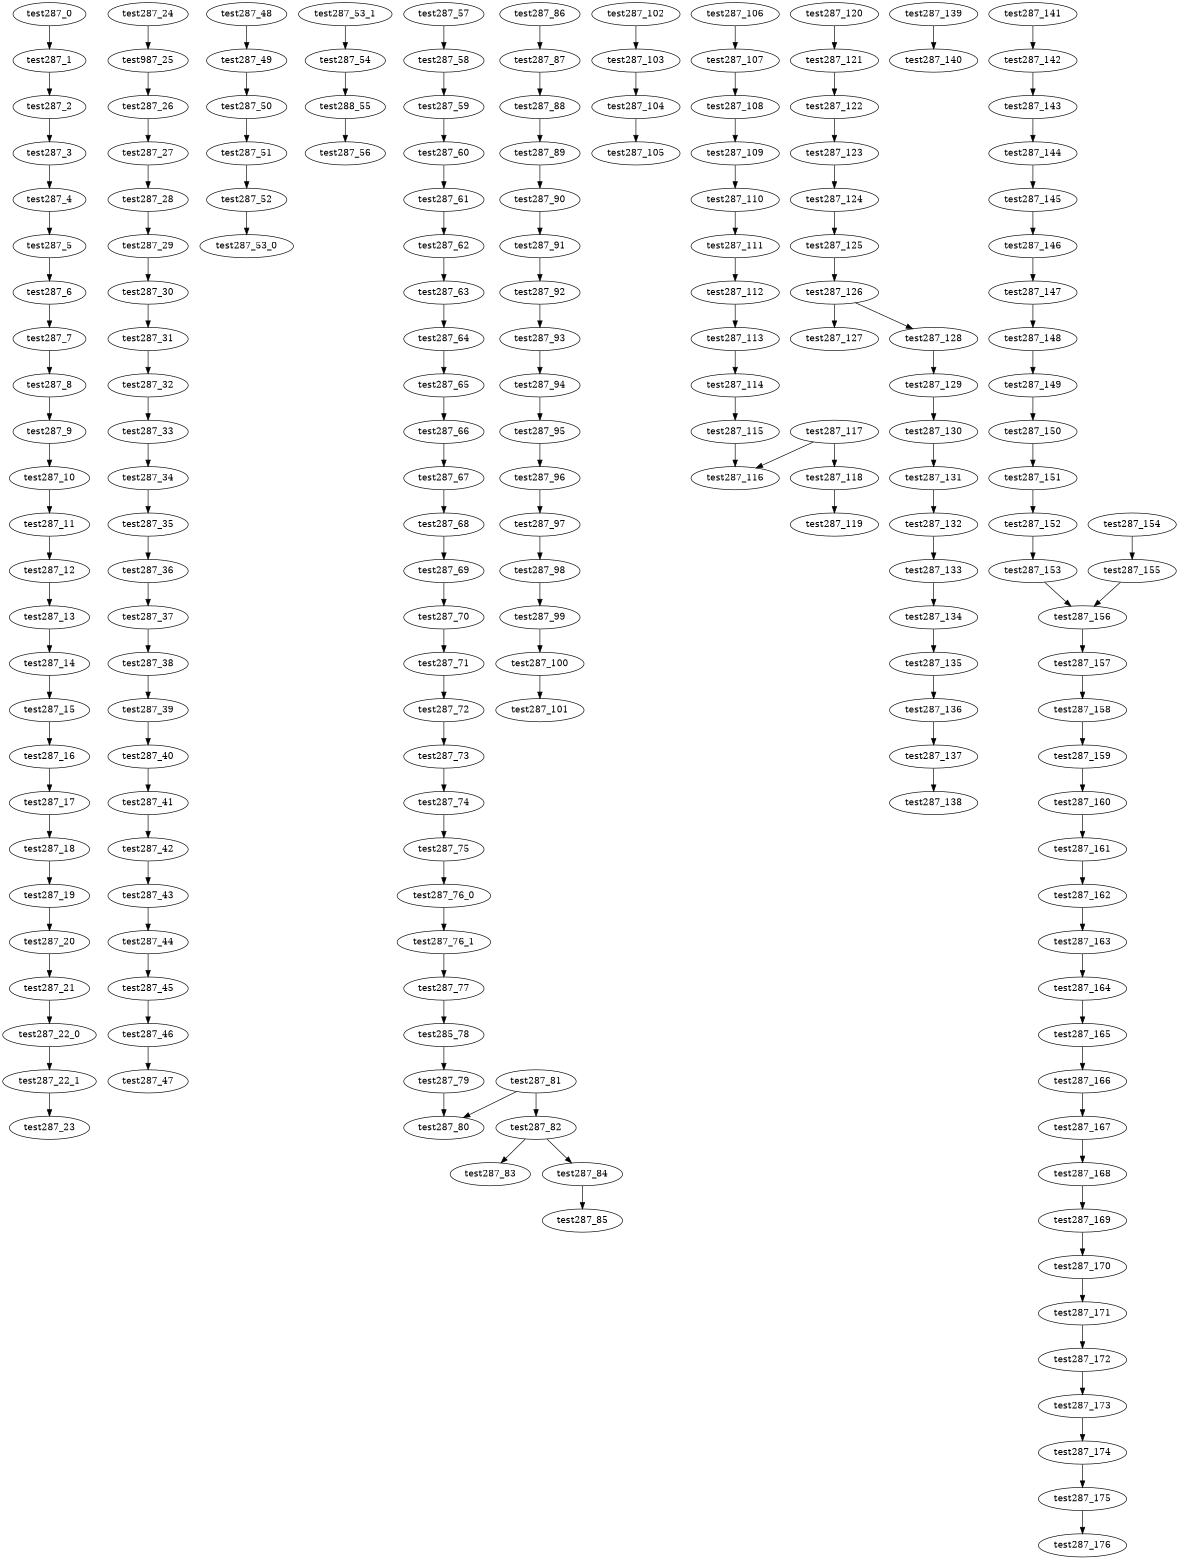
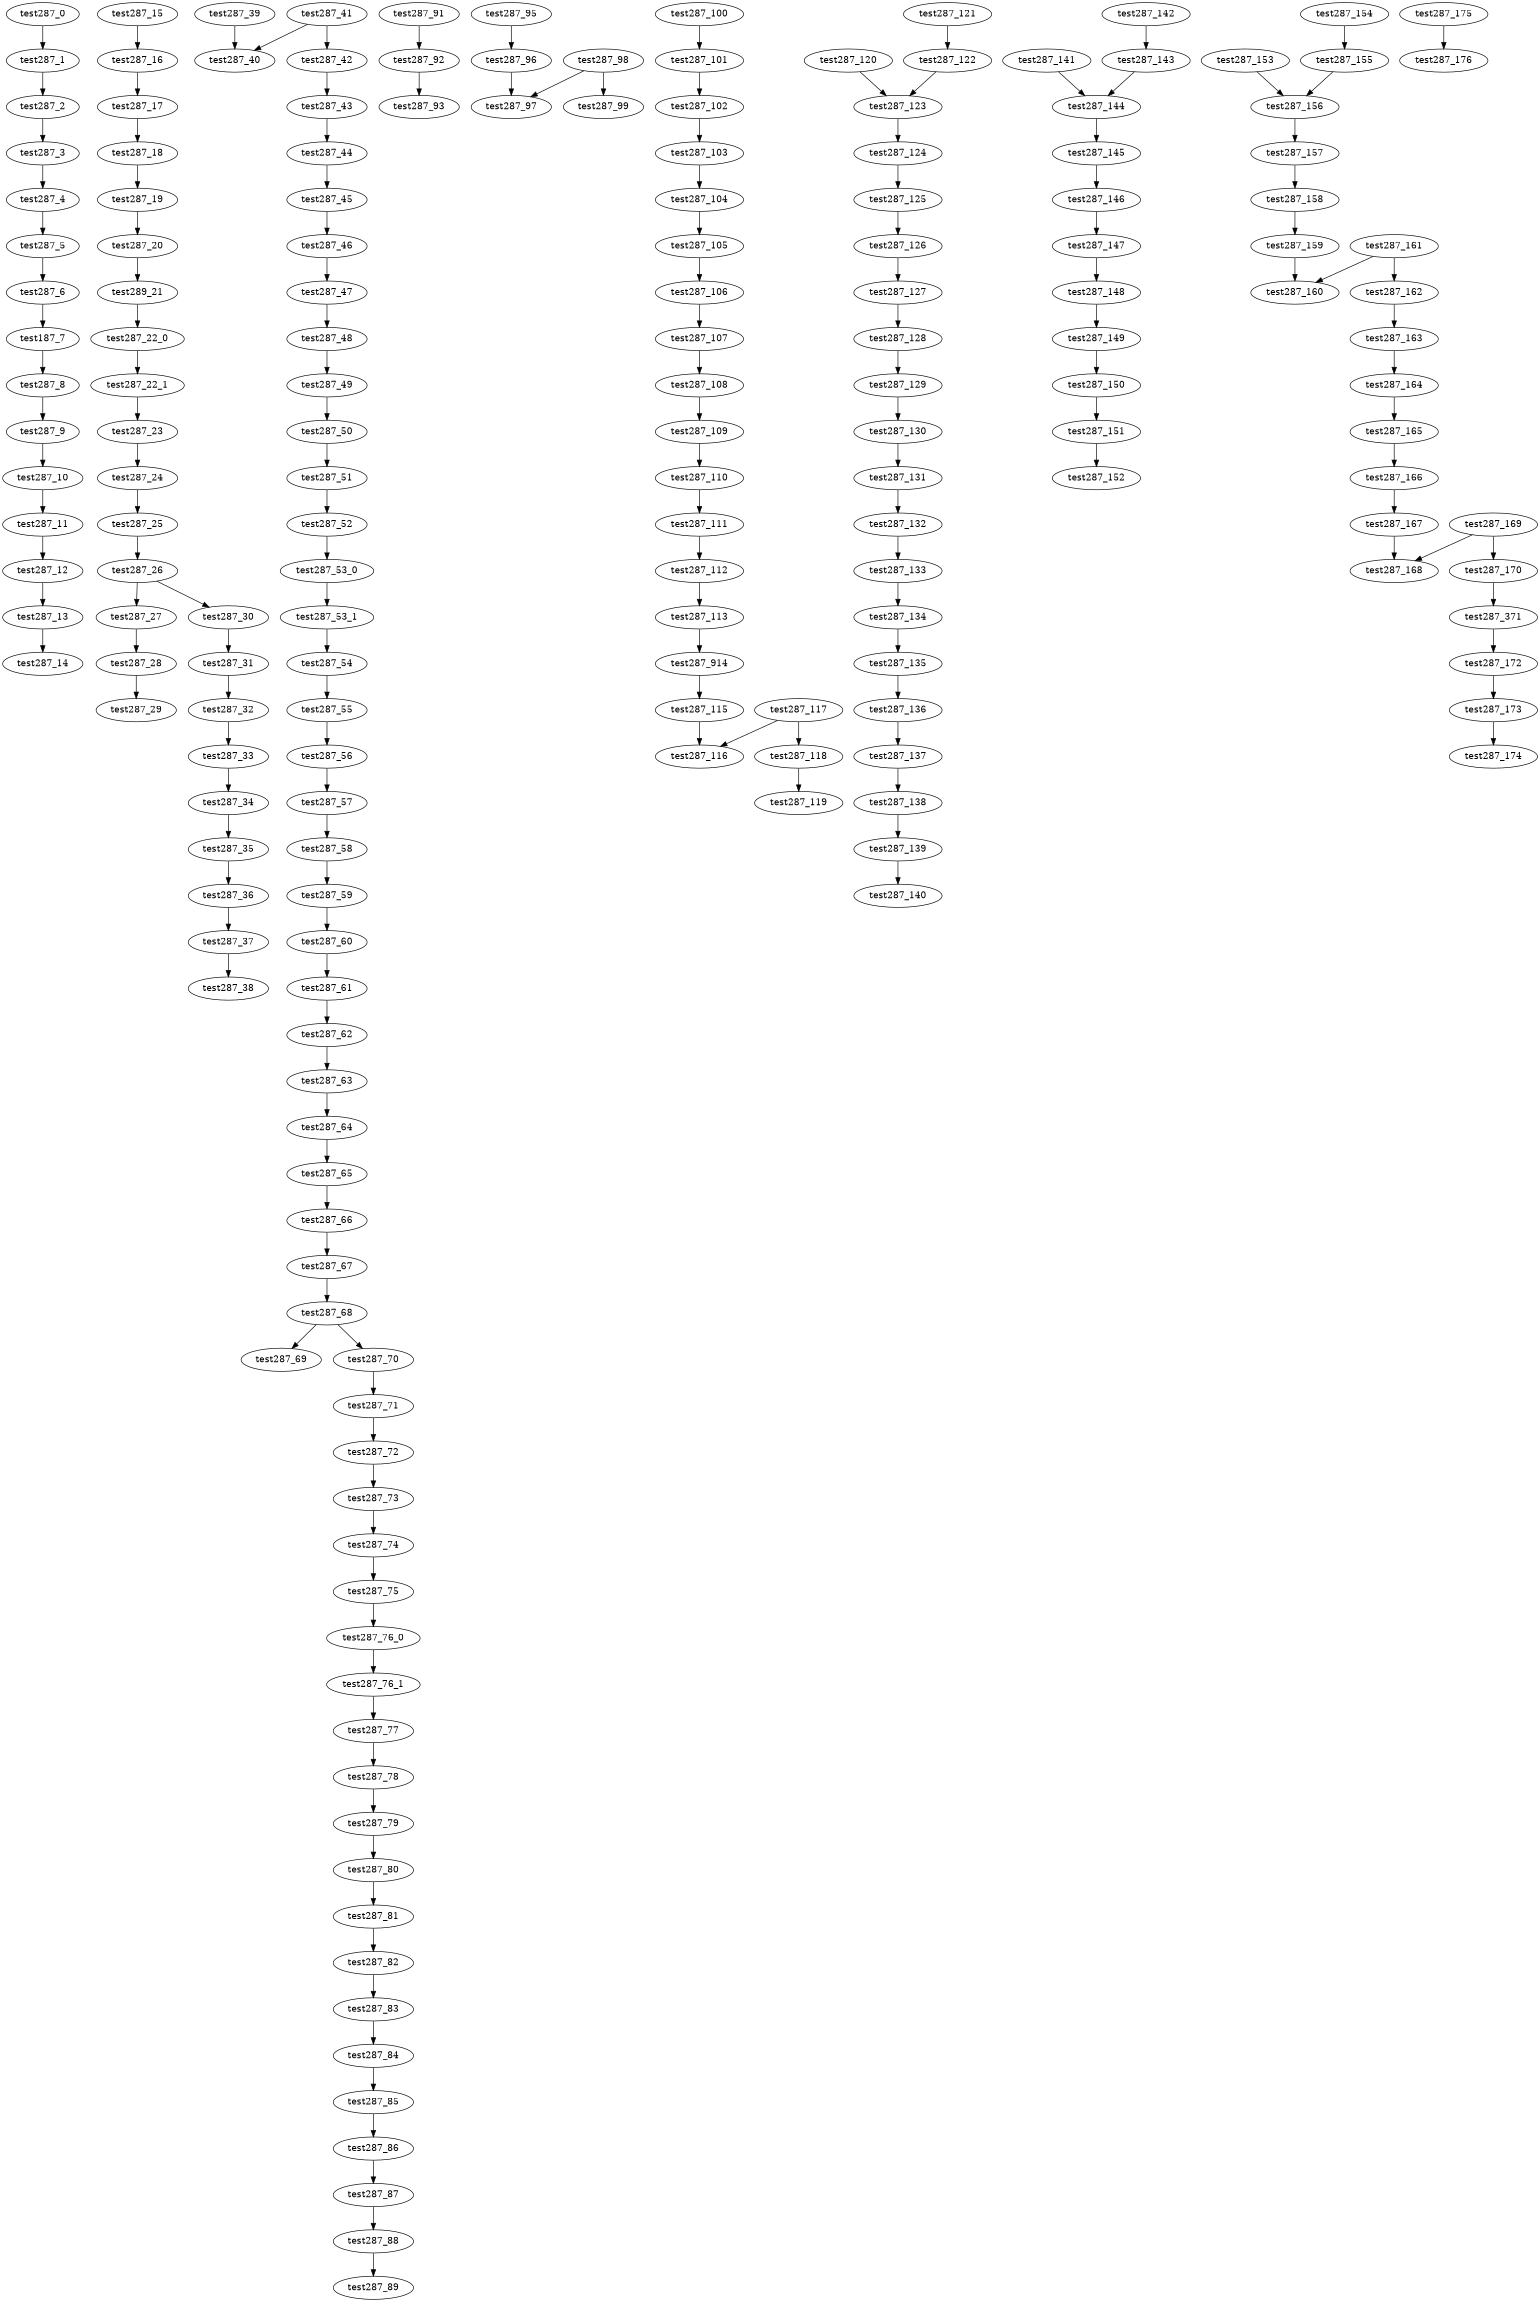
(834, 34) -> (871, 82)
(1033, 34) -> (1069, 82)
(148, 61) -> (138, 525)
none -> (699, 81)
(345, 107) -> (327, 710)
(540, 200) -> none
(148, 266) -> (180, 593)
none -> (699, 266)
none -> (327, 313)
(881, 314) -> (898, 313)
(49, 339) -> (43, 339)
(540, 385) -> none
(735, 385) -> (699, 664)
none -> (138, 452)
(540, 545) -> (560, 82)
(1033, 545) -> none
none -> (327, 591)
(444, 591) -> (348, 1334)
(540, 637) -> none
(49, 684) -> none
(148, 684) -> none
(148, 777) -> (284, 36)
none -> (327, 777)
none -> (898, 823)
(1083, 823) -> (1348, 268)
(49, 989) -> (138, 293)
(444, 1035) -> (373, 1777)
(493, 1103) -> (373, 1890)
(557, 1149) -> (373, 2029)
(1083, 1194) -> (1447, 546)
(1083, 1313) -> (1493, 617)
(1083, 1473) -> none
none -> (373, 2122)
